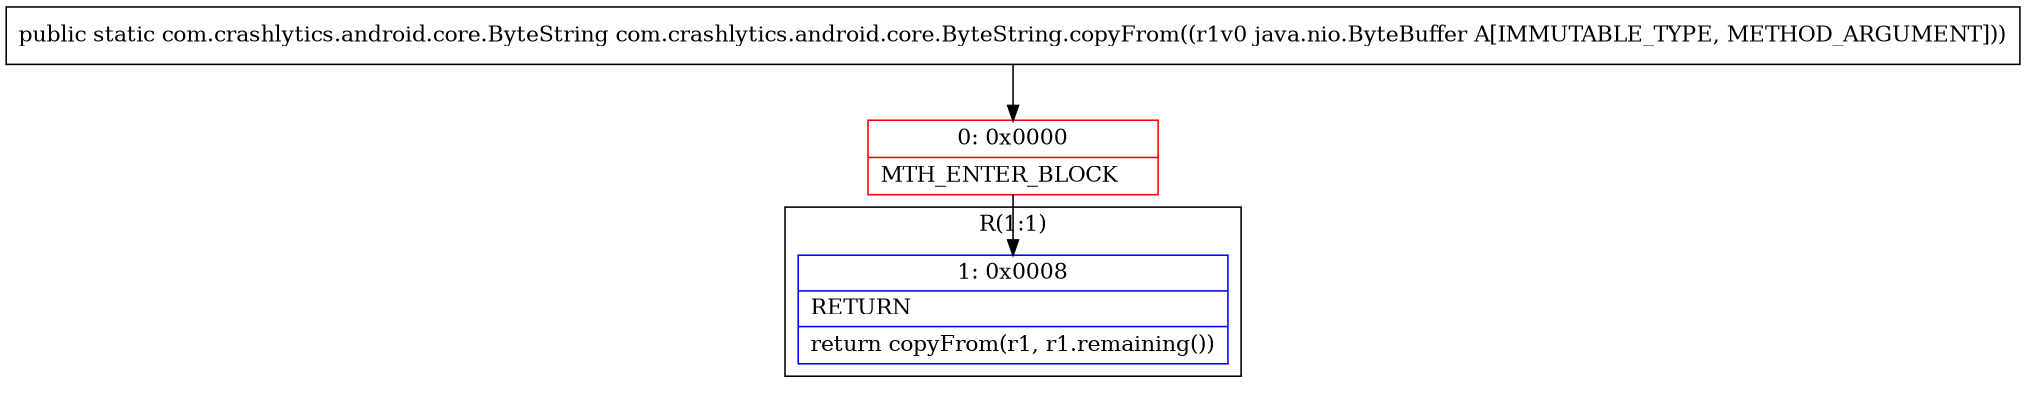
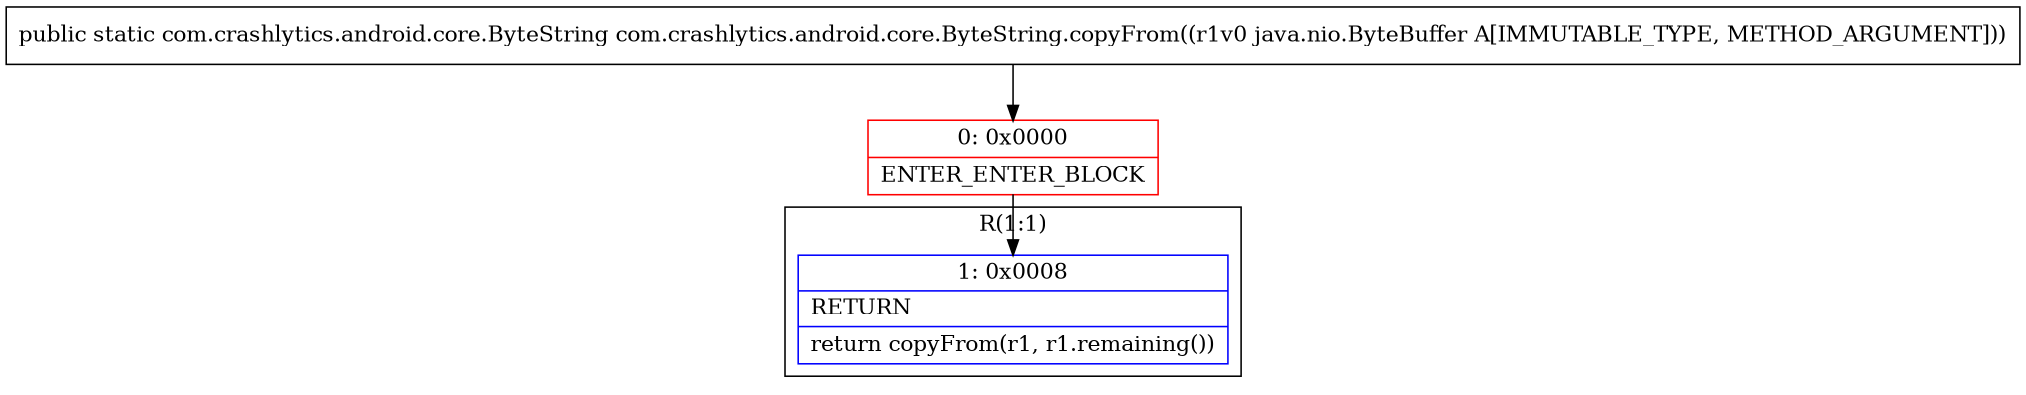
(1000, 175) -> (1013, 175)
